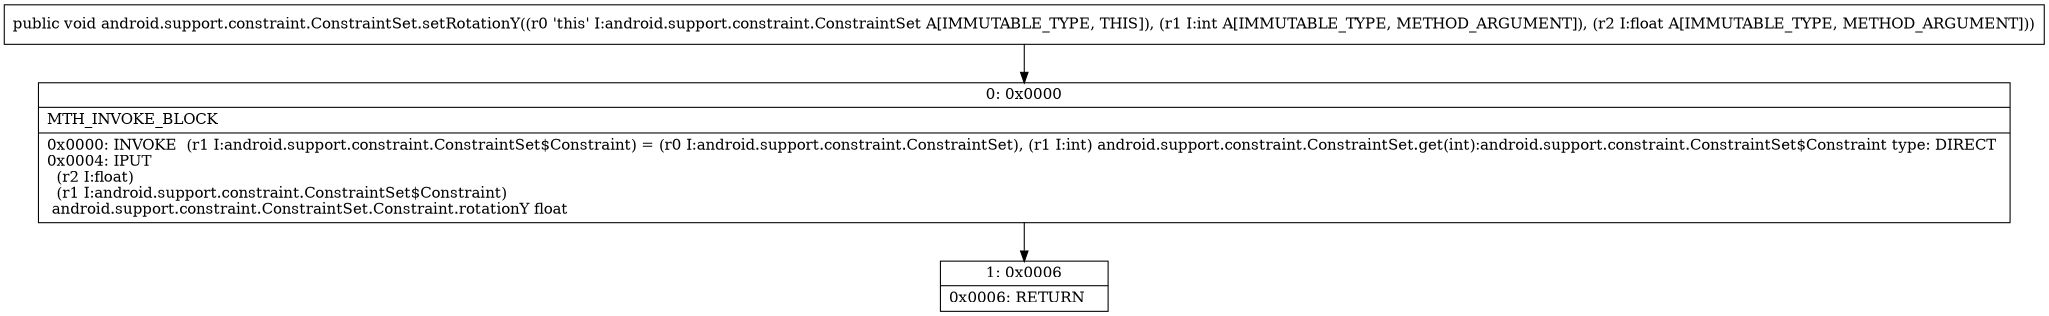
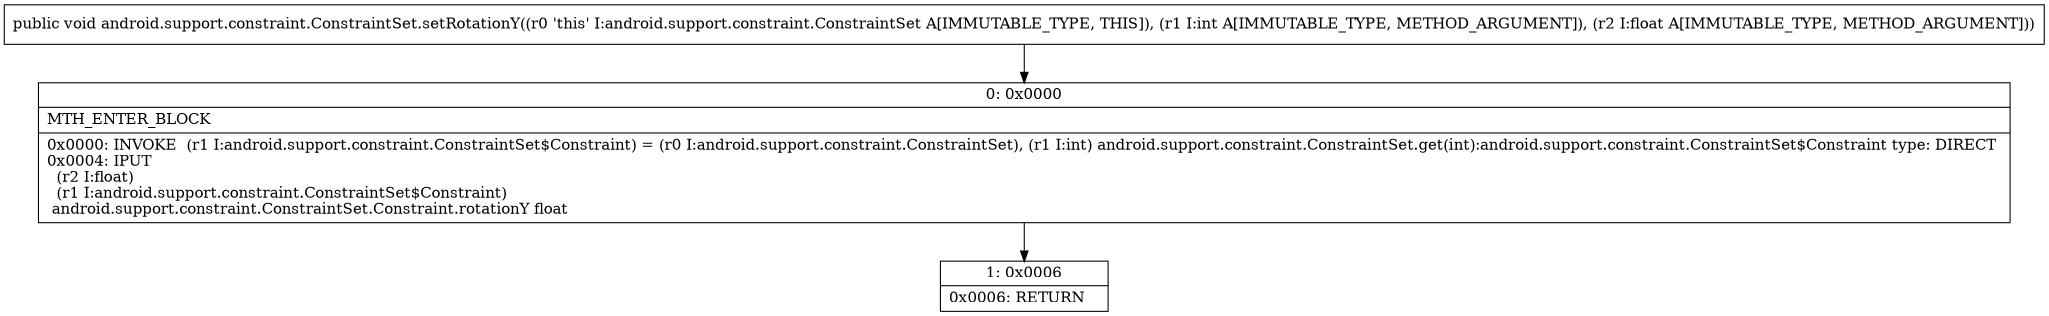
(132, 120) -> (129, 120)
